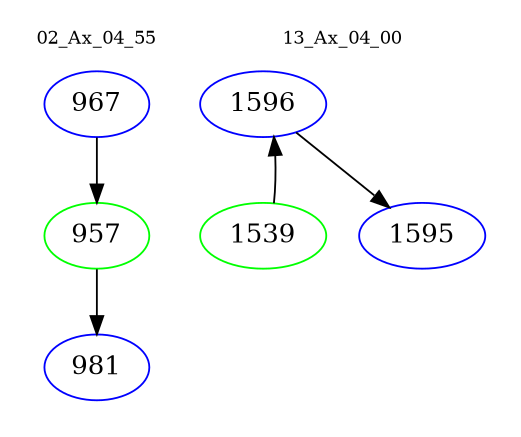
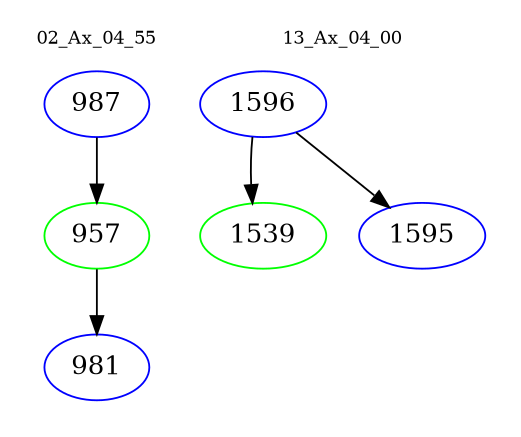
(97, 104) -> (97, 104)
(275, 179) -> (251, 161)
